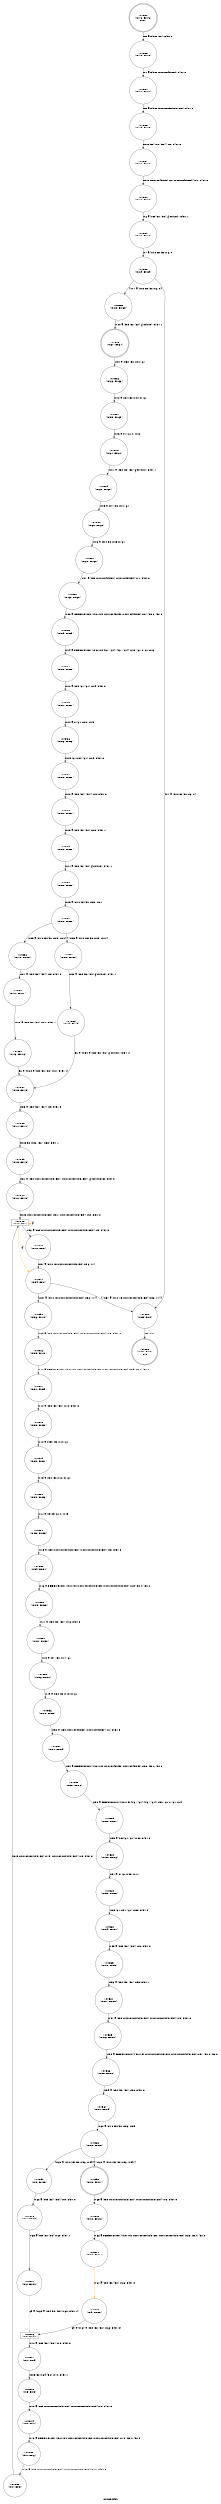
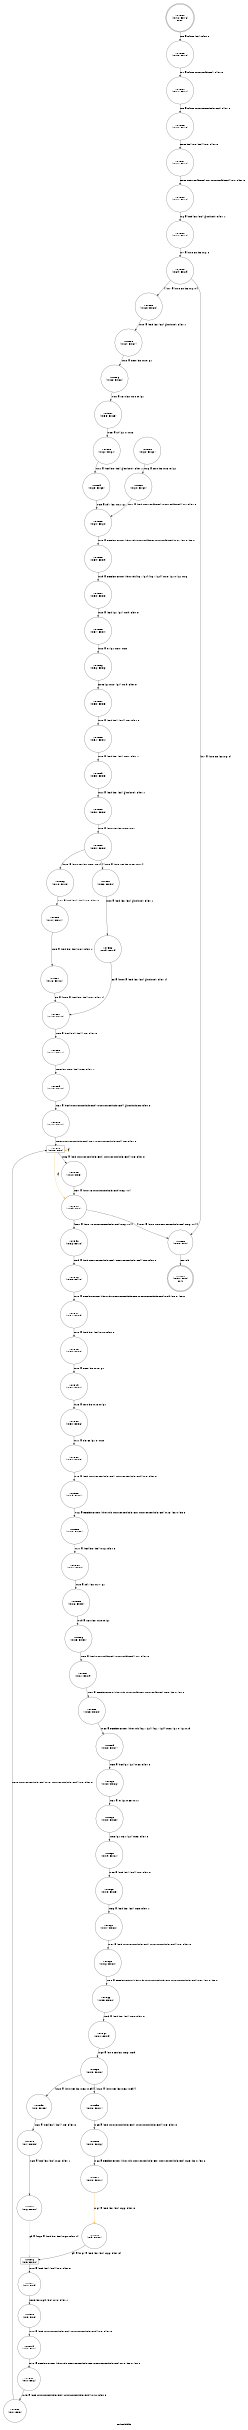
(115, 343) -> (128, 343)
(100, 505) -> (96, 504)
(94, 2181) -> (94, 2107)
